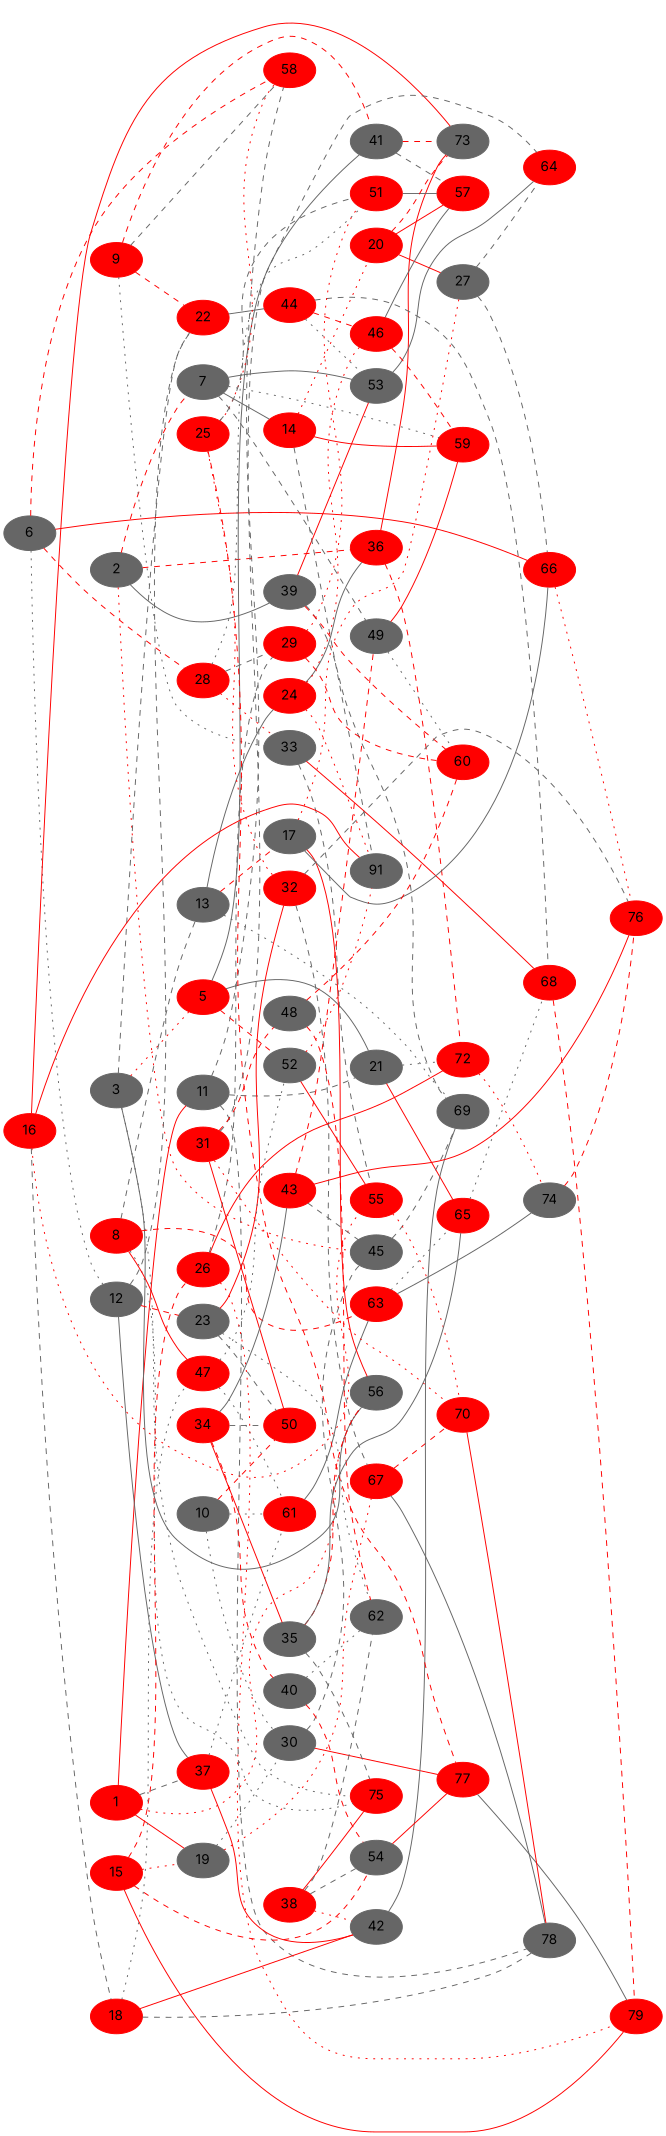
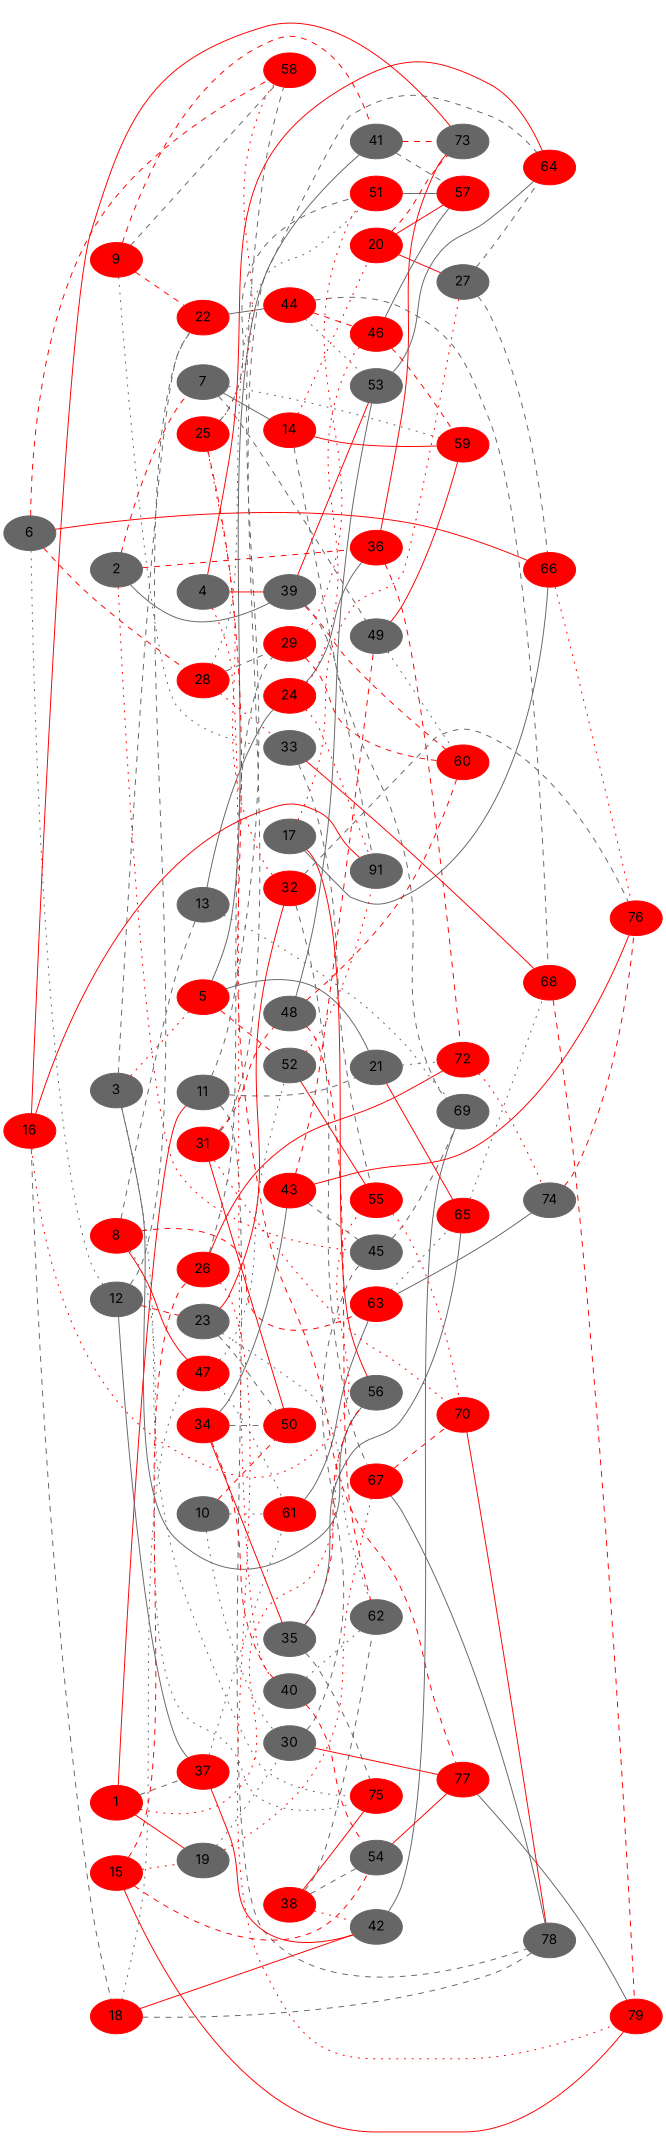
(290, 371) -> (335, 730)
none -> (203, 592)
(245, 872) -> none
